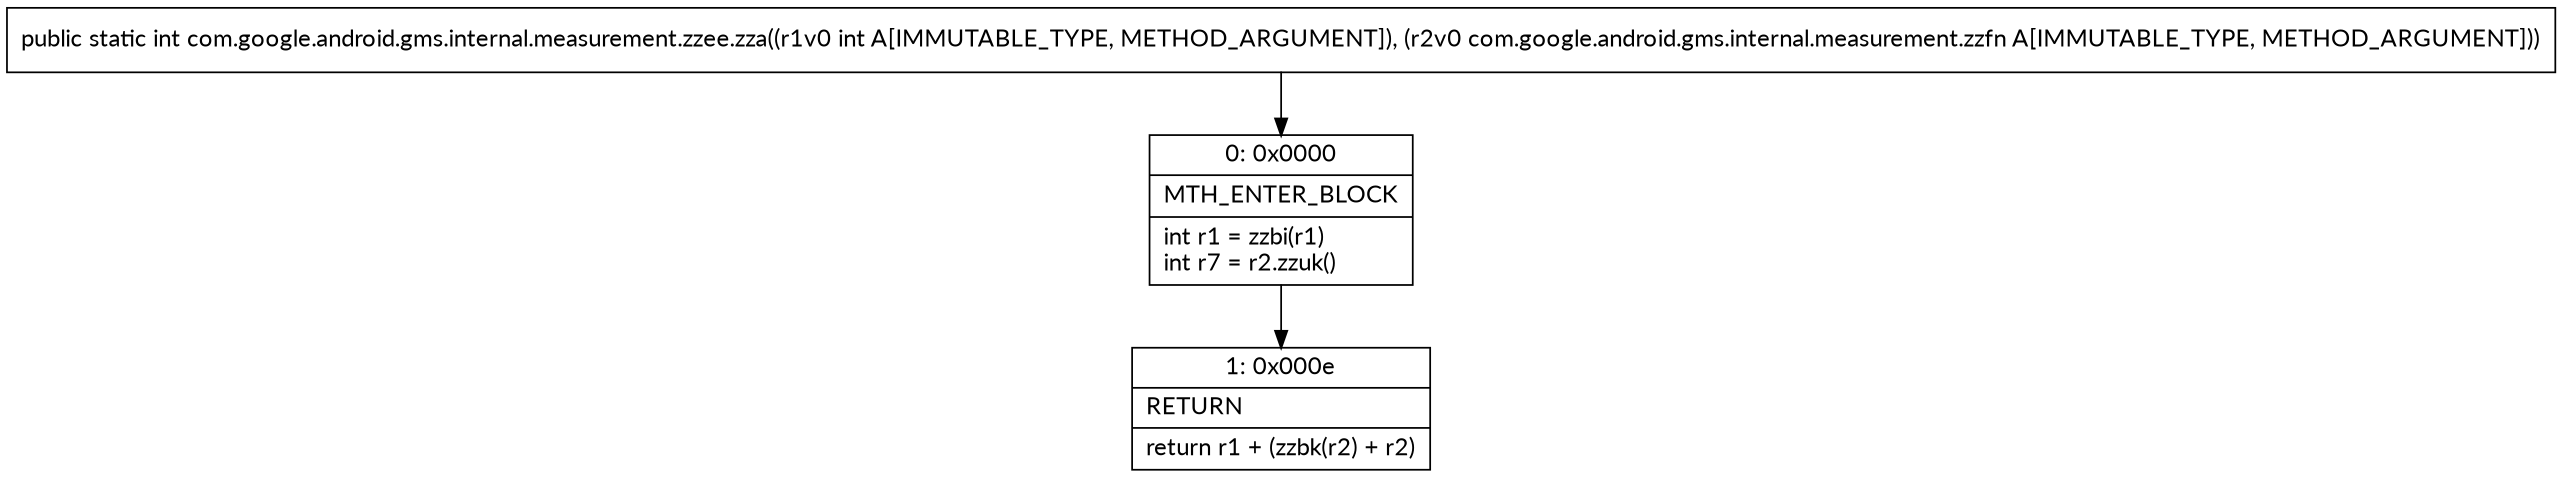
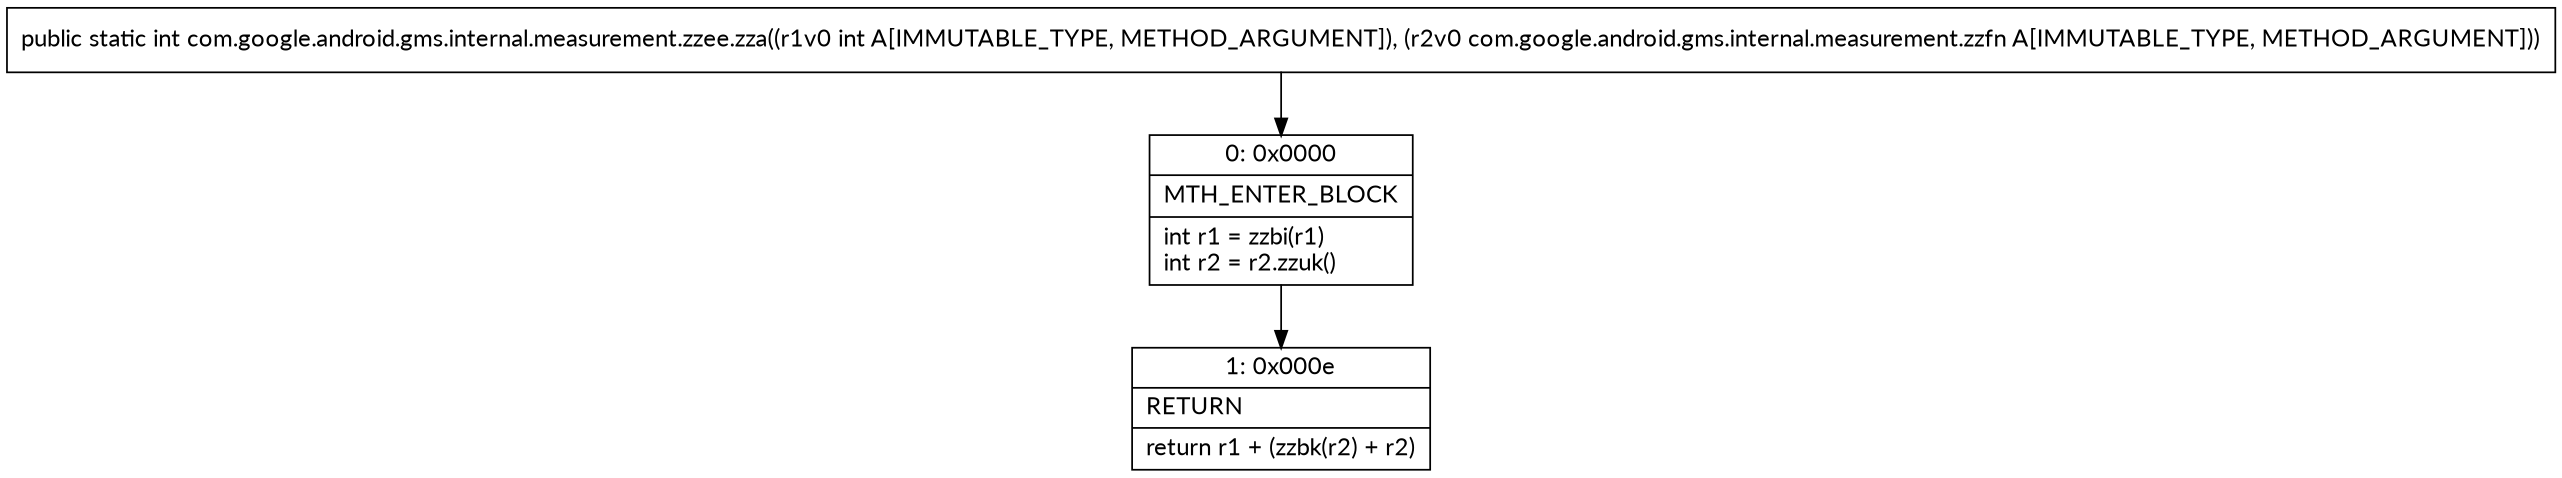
(1251, 263) -> (1251, 263)
